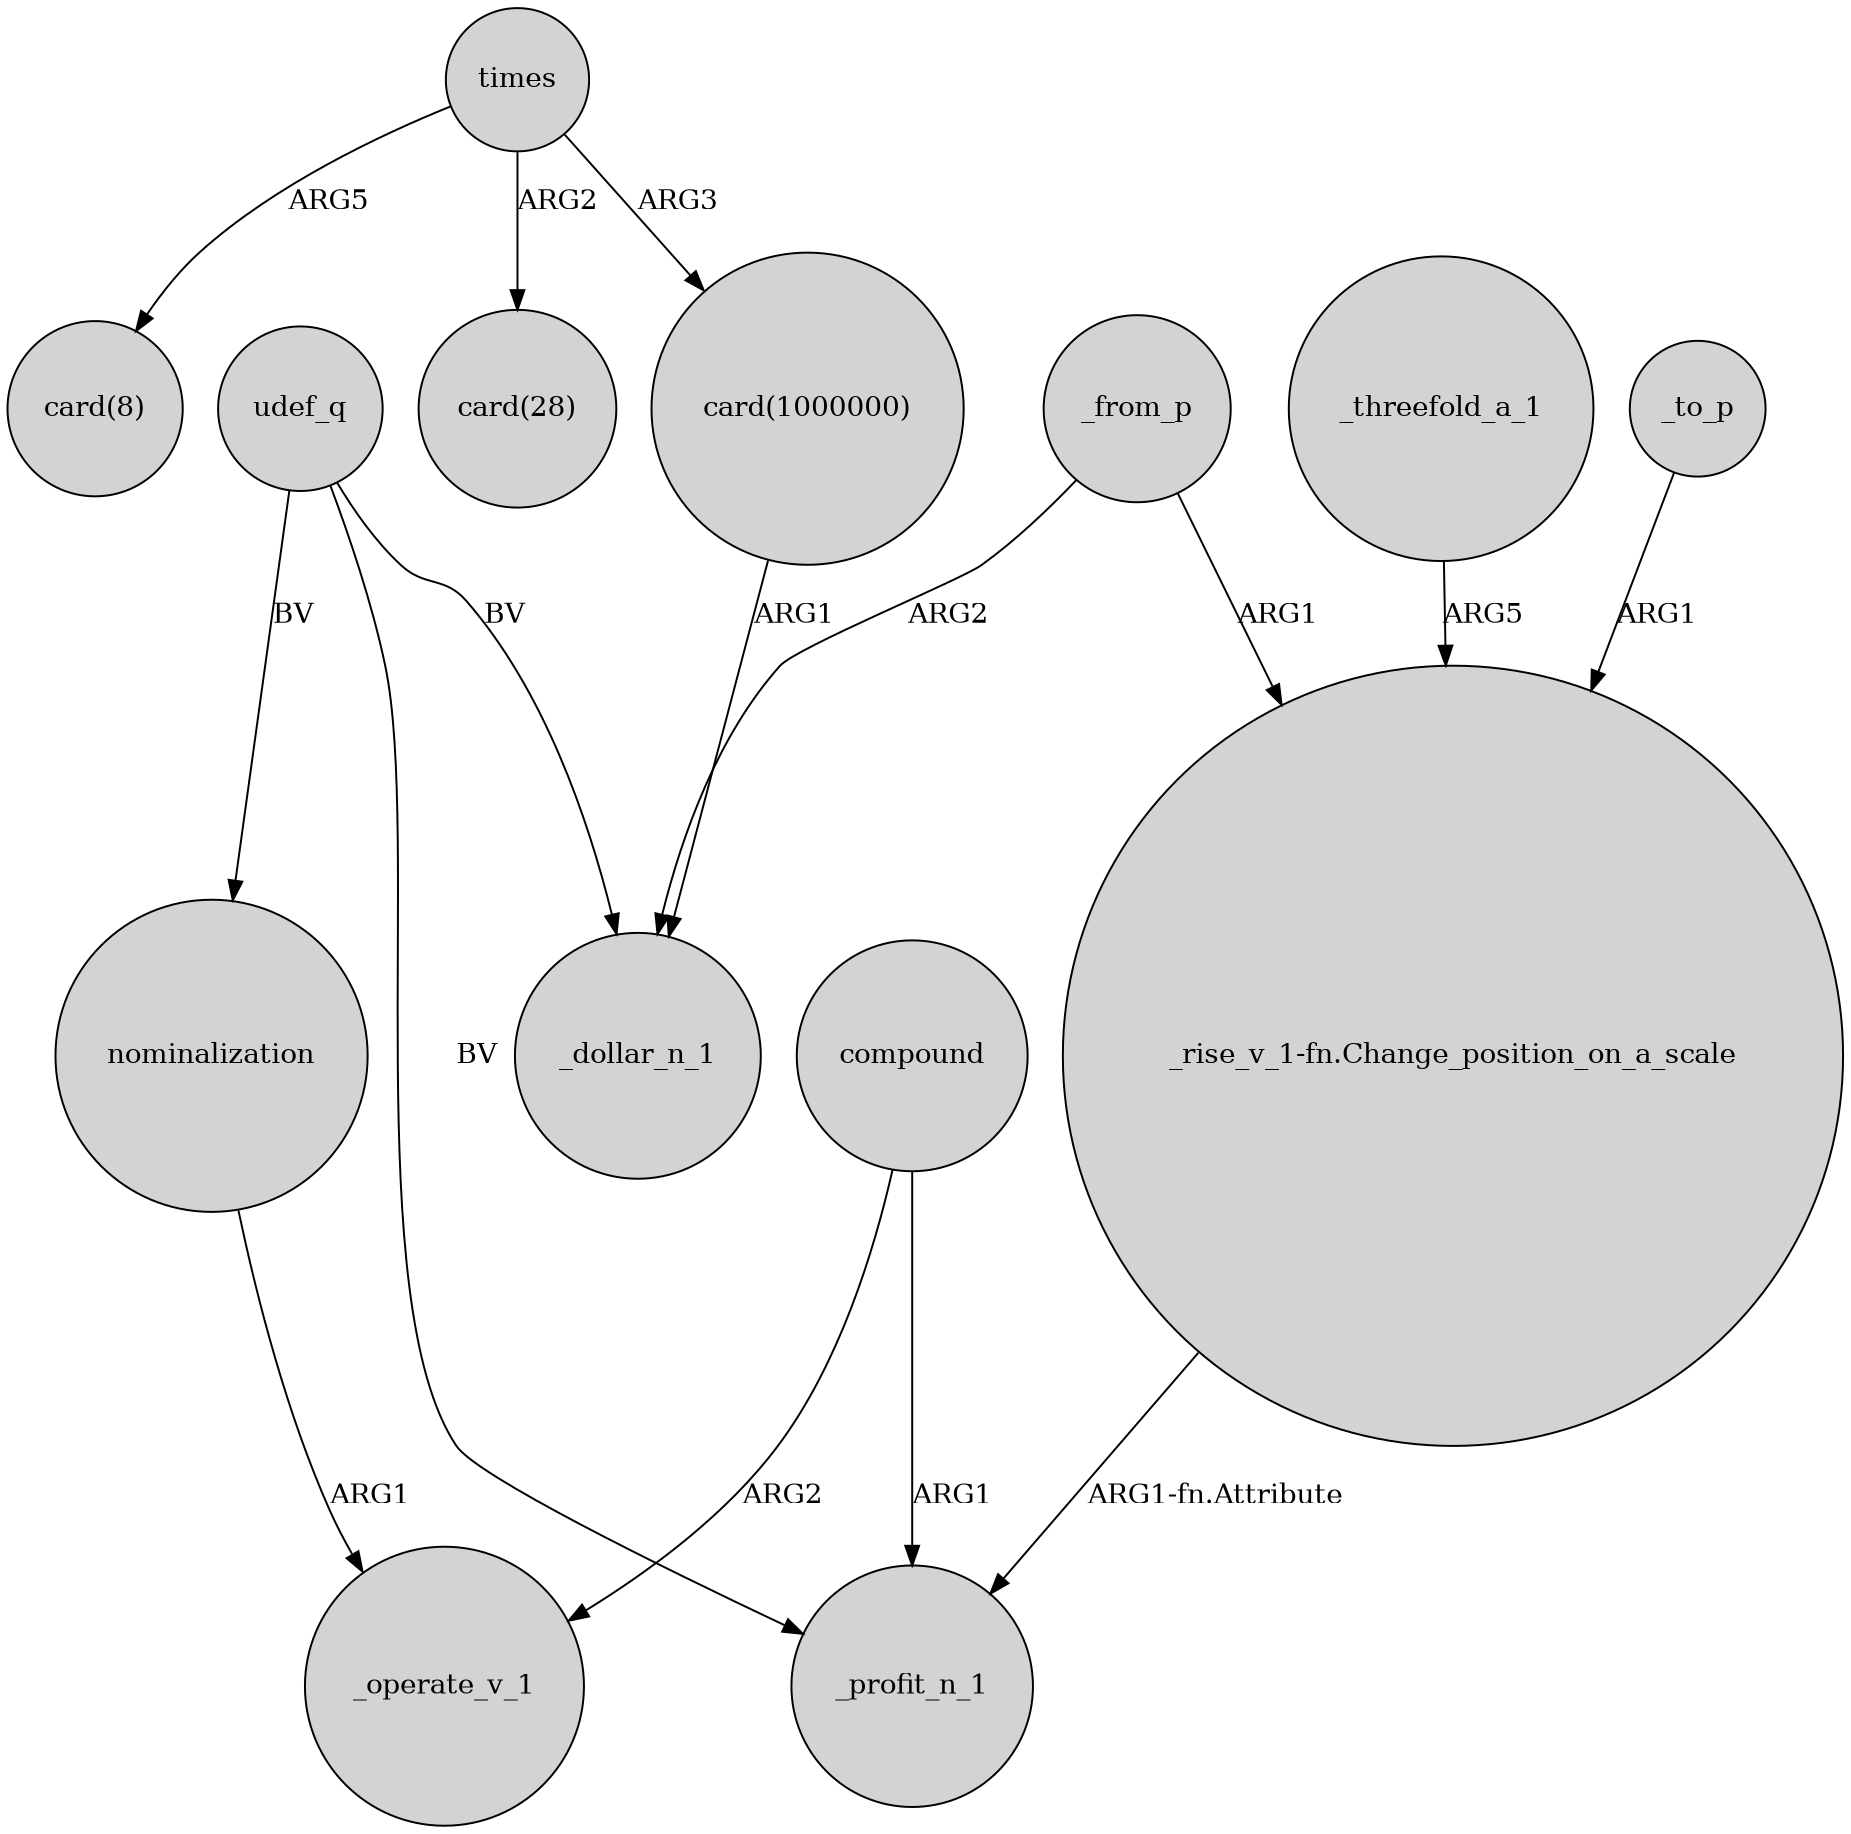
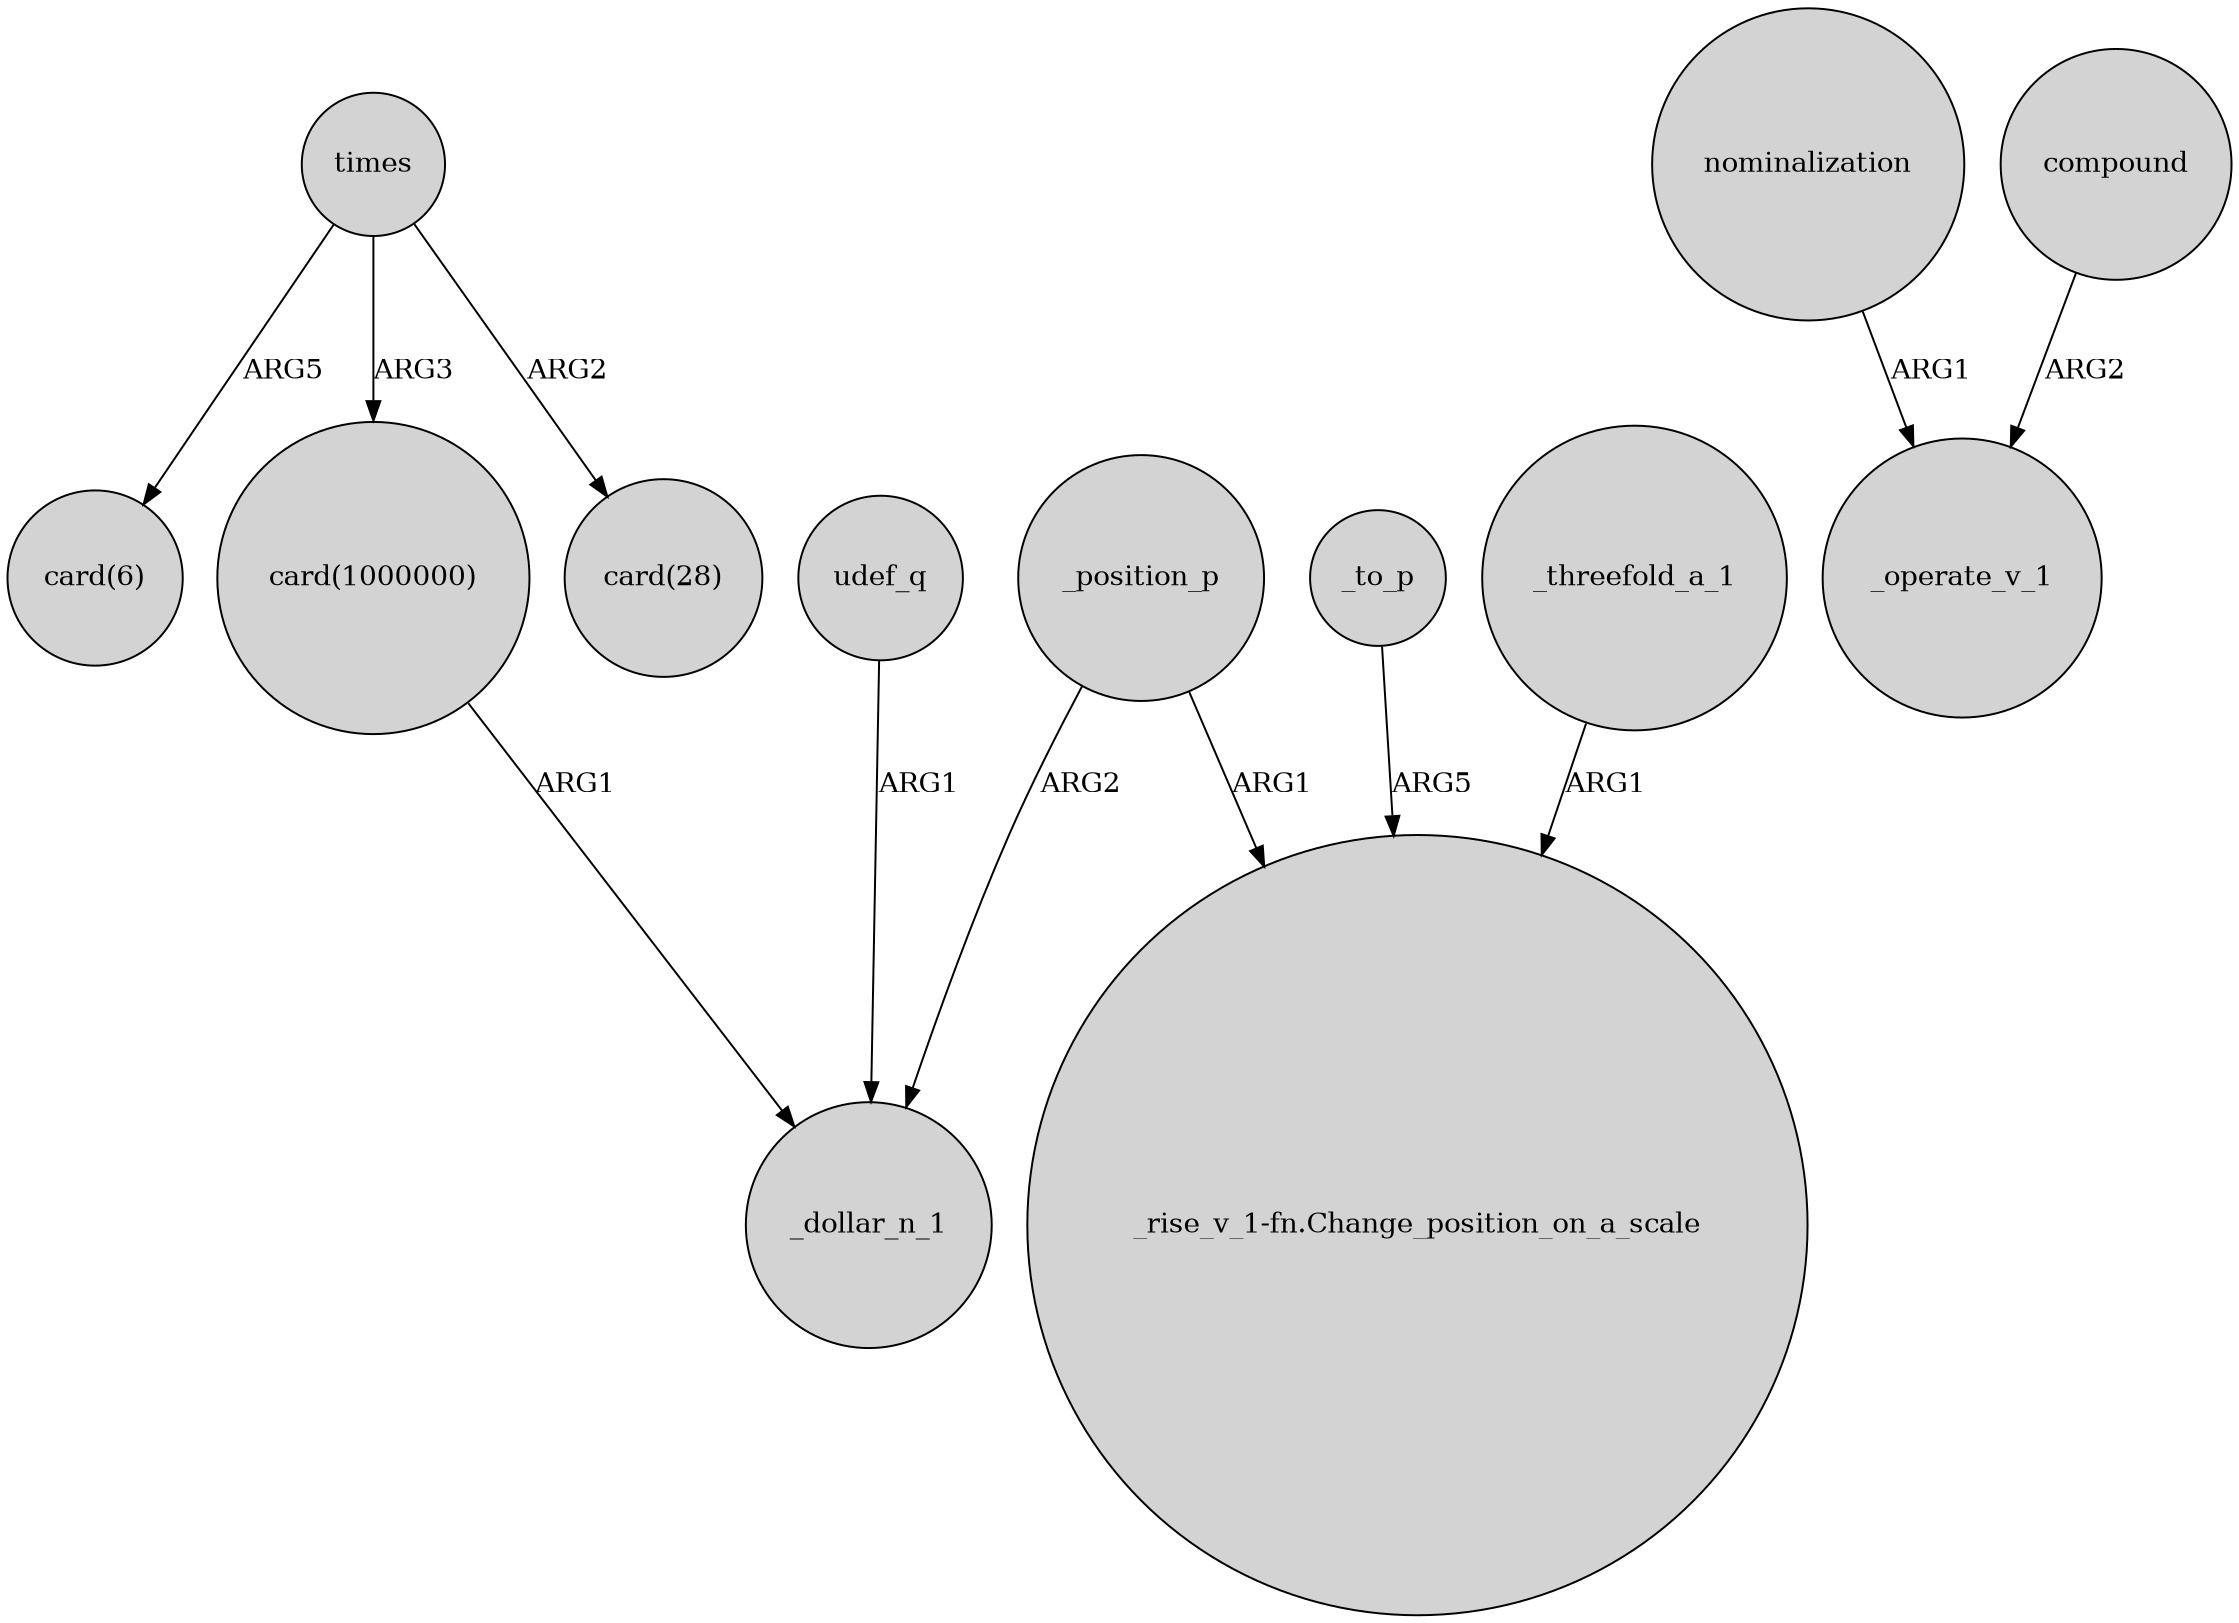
(95, 409) -> (95, 578)
(1137, 409) -> (1141, 578)
(505, 616) -> (919, 785)
(1484, 616) -> (1606, 785)
(1657, 616) -> (1432, 785)
(262, 685) -> none
(912, 1686) -> none
